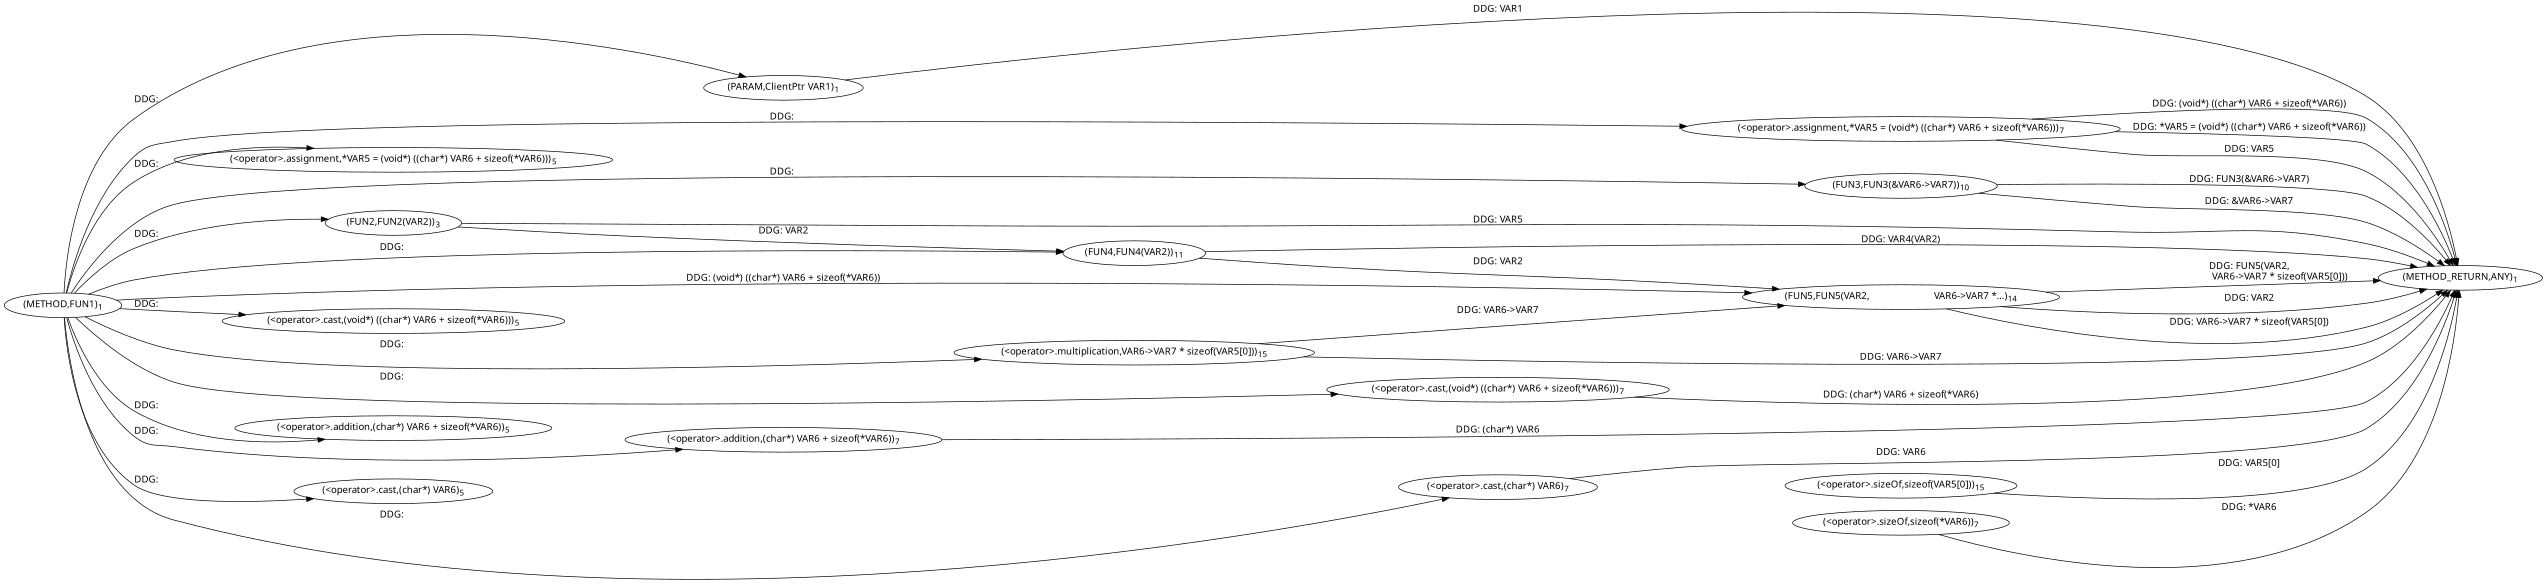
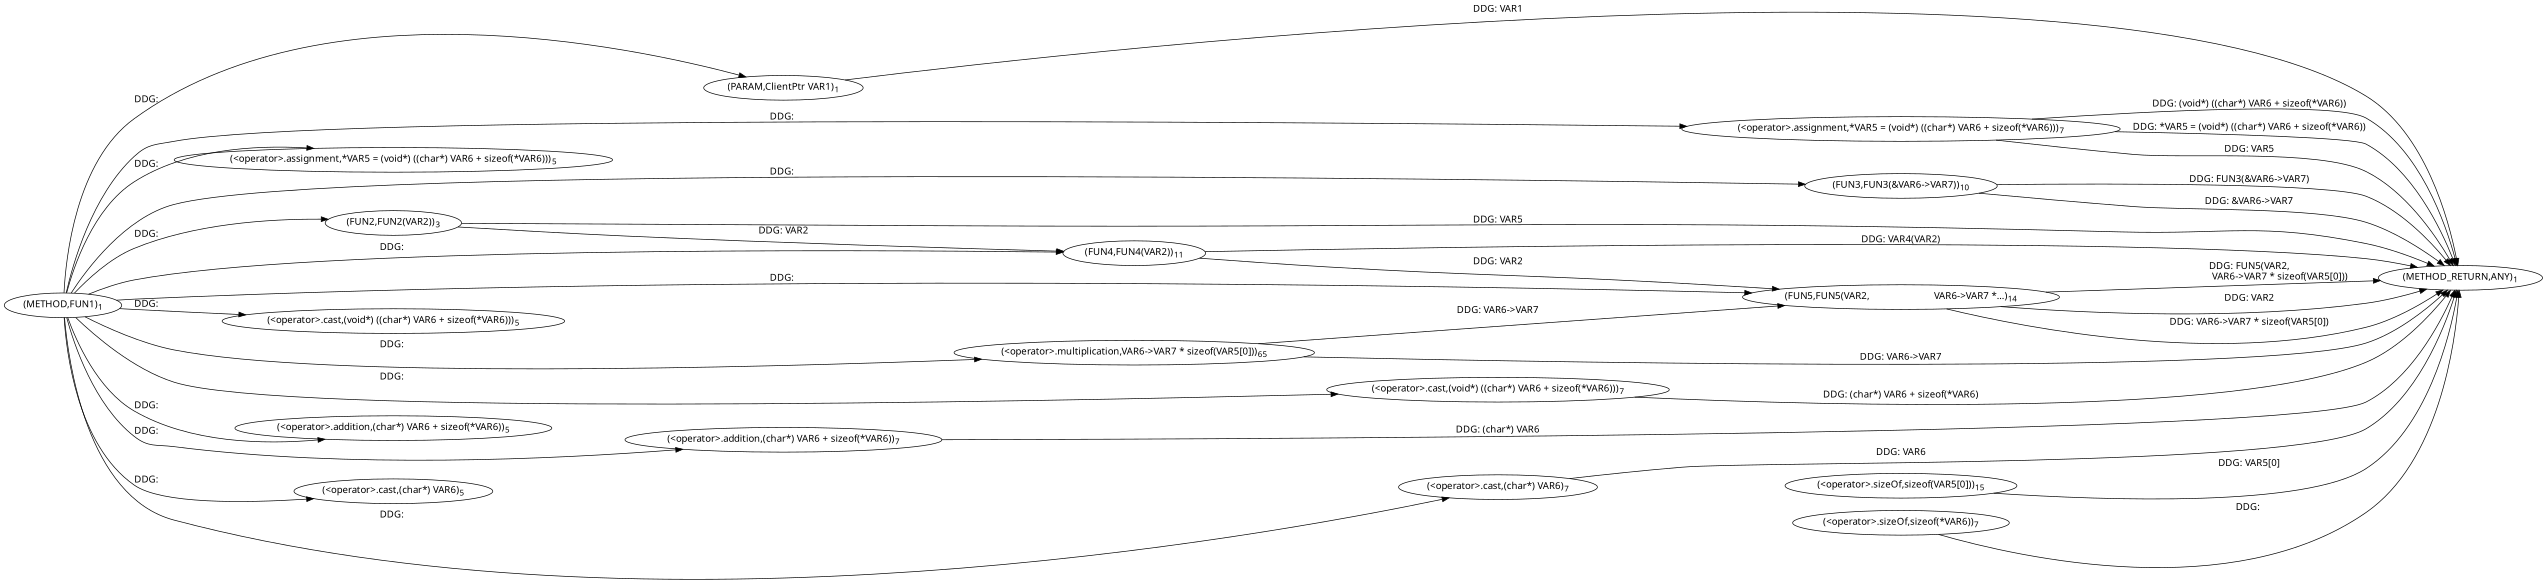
(783, 278) -> (783, 278)
(1263, 352) -> (1263, 352)
(2249, 507) -> (2249, 507)
